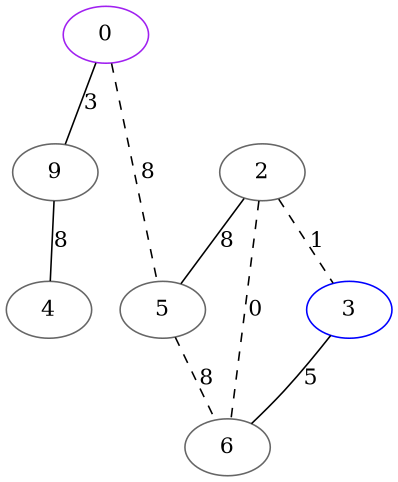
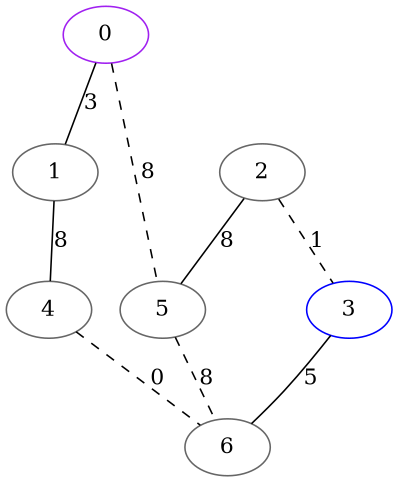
(55, 172) -> (55, 172)
(245, 310) -> (138, 378)
